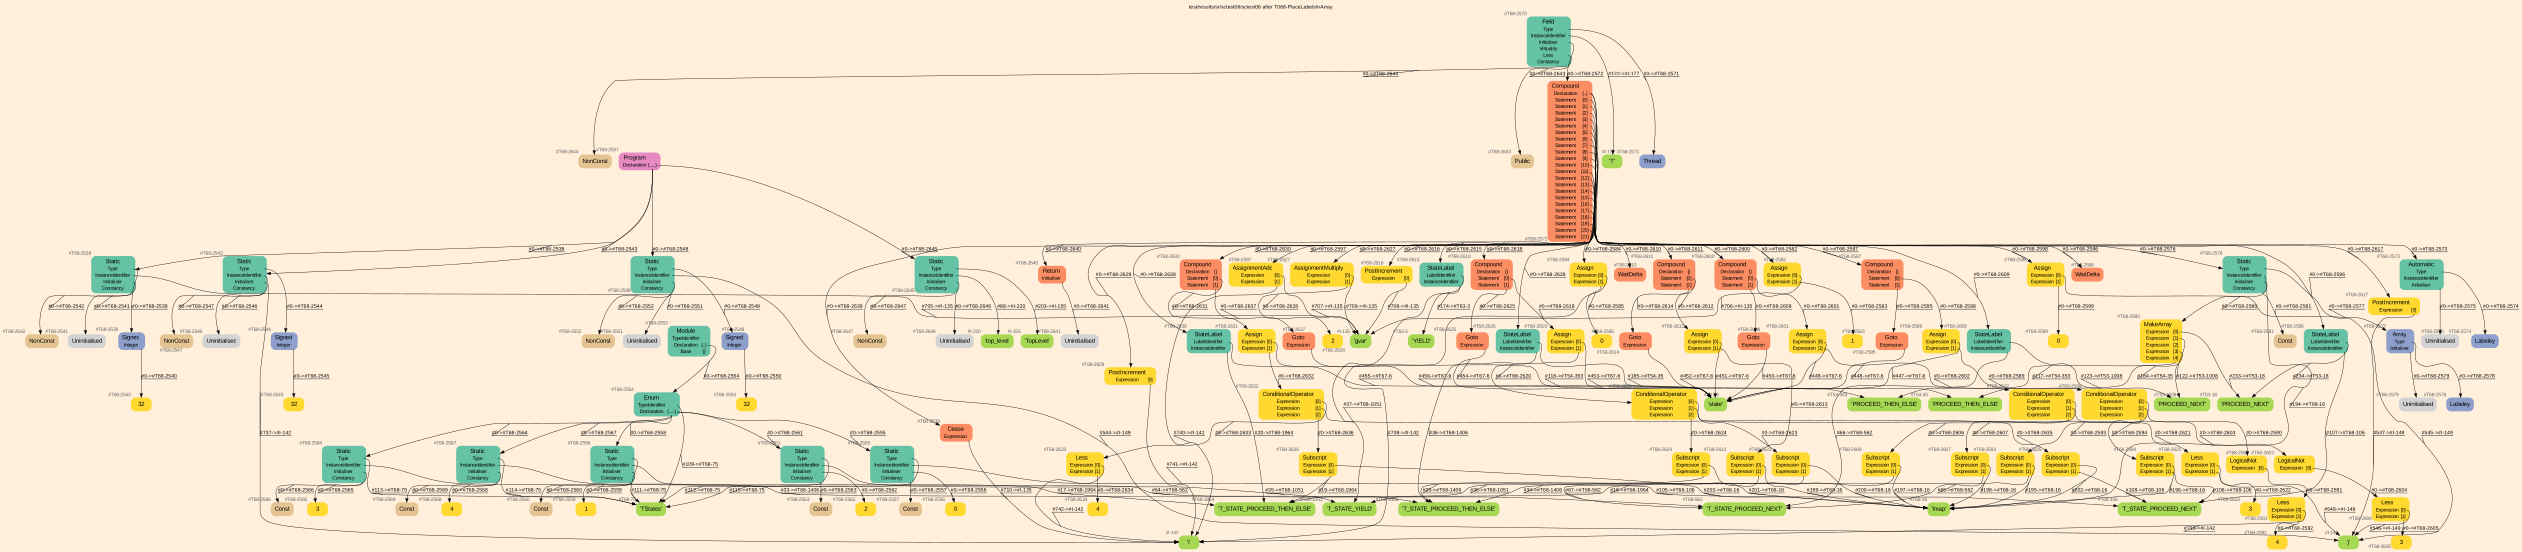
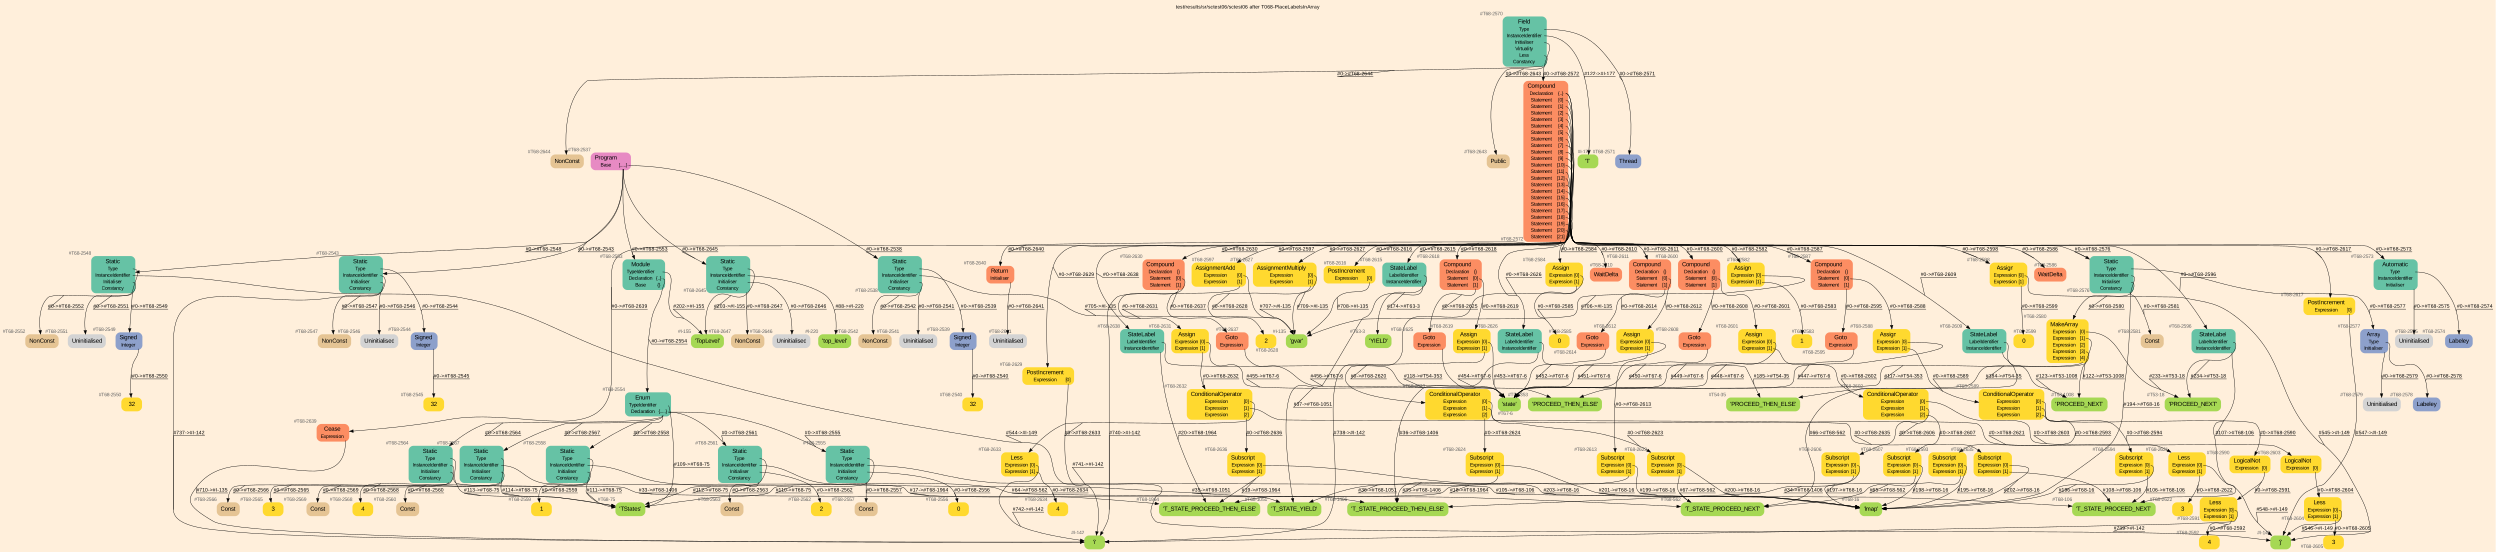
(635, 165) -> (606, 165)
none -> (624, 213)
none -> (670, 307)
